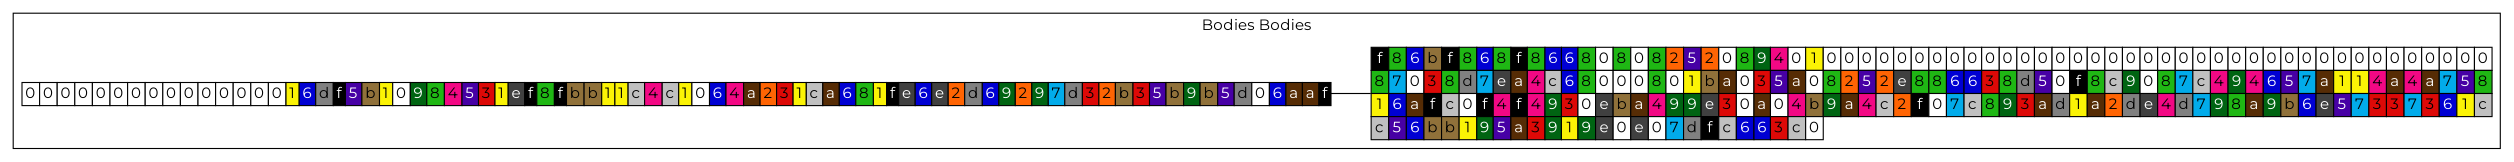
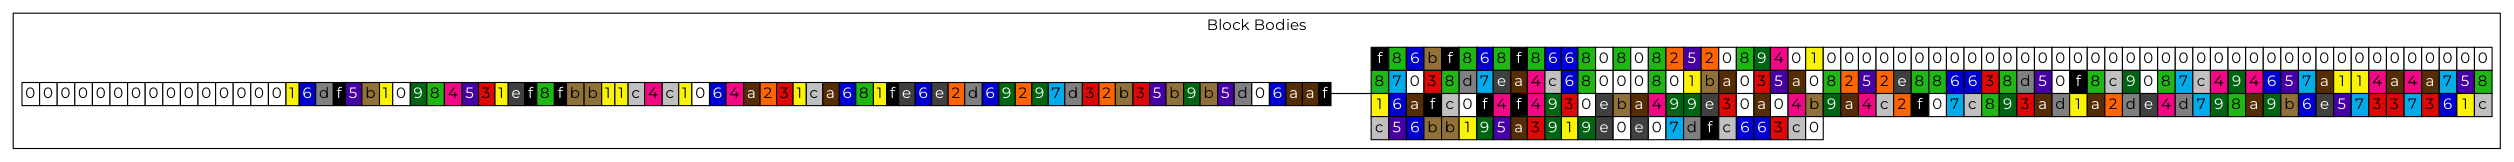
(1257, 26) -> (1257, 26)
